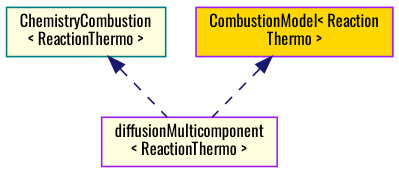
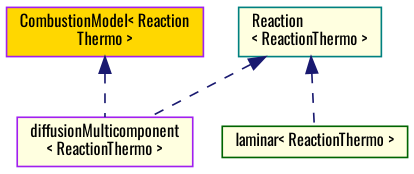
(86, 32) -> (310, 32)
none -> (315, 142)
